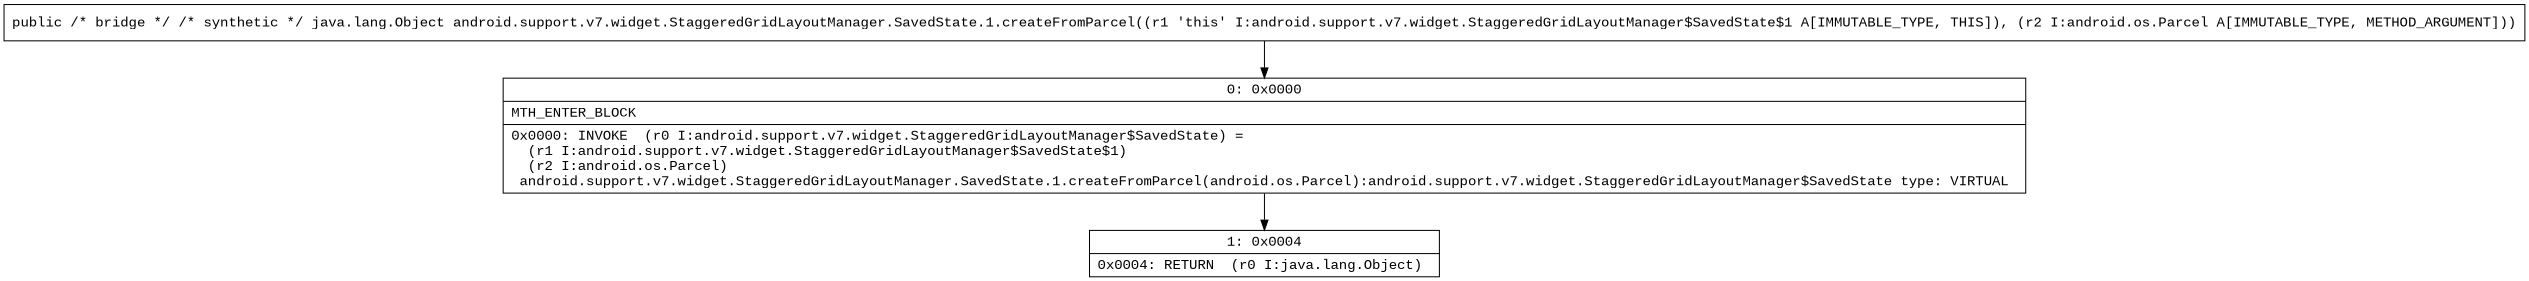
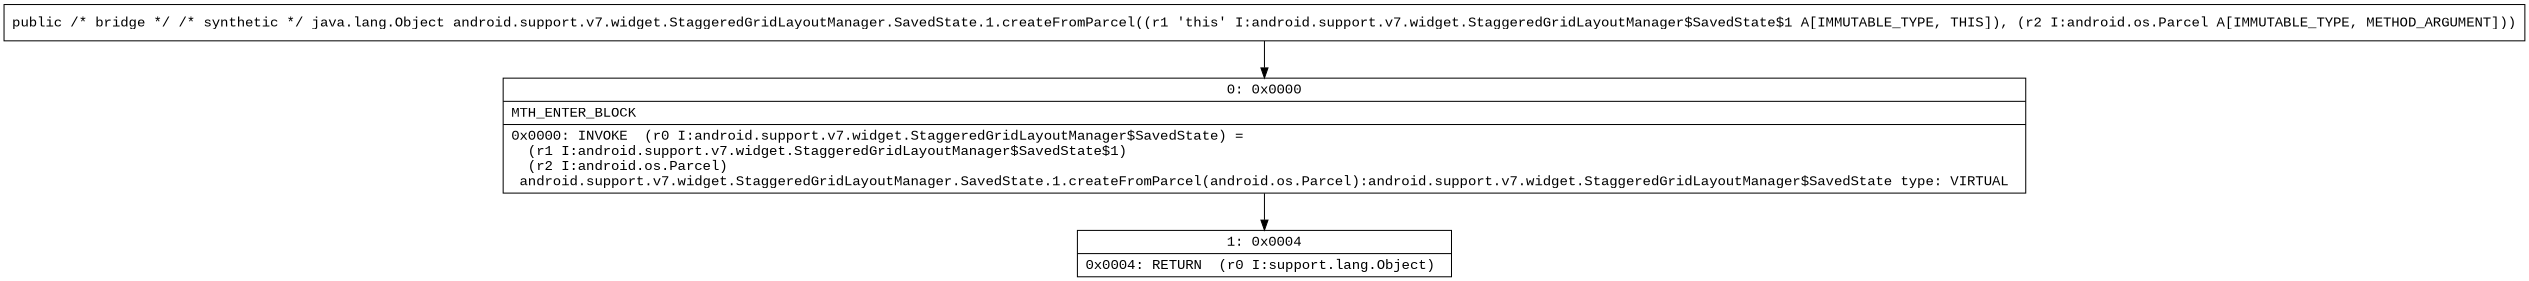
(1264, 265) -> (1264, 265)
